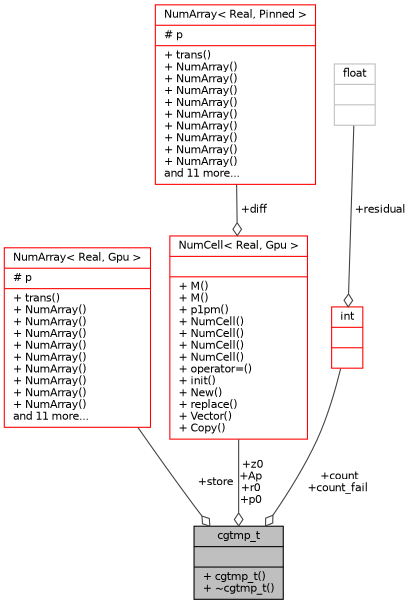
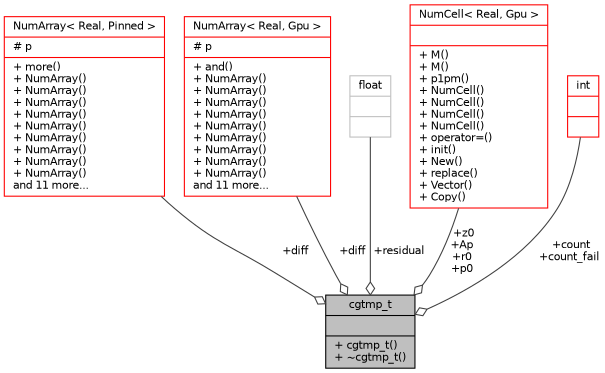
(188, 55) -> (37, 67)
(237, 204) -> (236, 250)
(351, 210) -> (370, 210)
(37, 298) -> (213, 67)
(214, 483) -> (351, 252)
